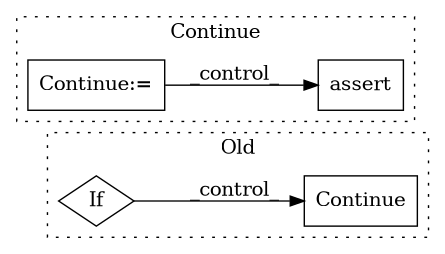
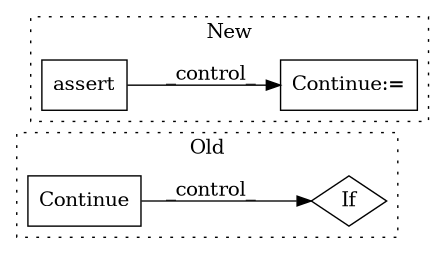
(216, 33) -> (230, 33)
(234, 85) -> (197, 85)
(212, 201) -> (219, 201)
